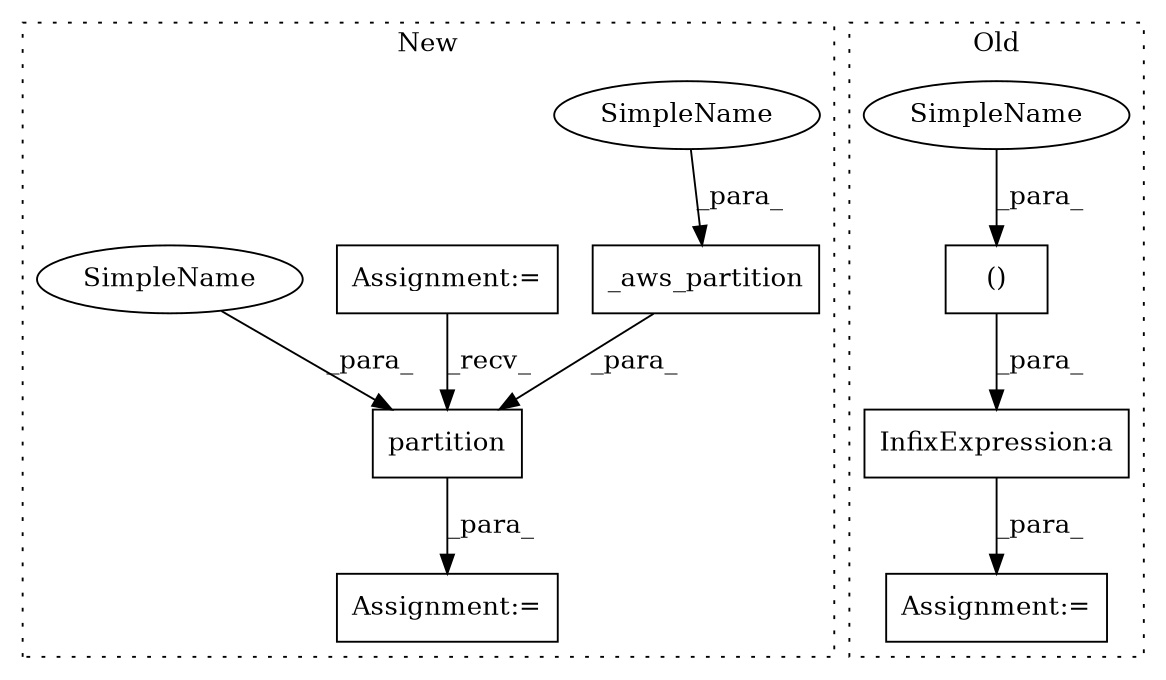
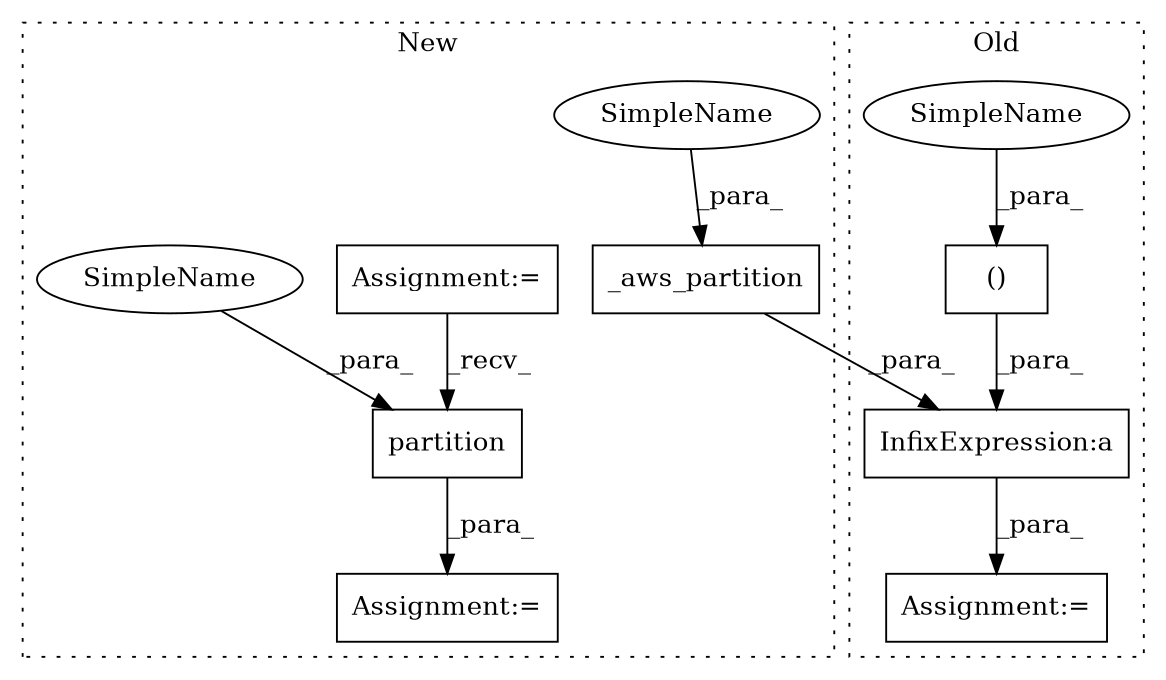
(585, 356) -> (863, 368)
